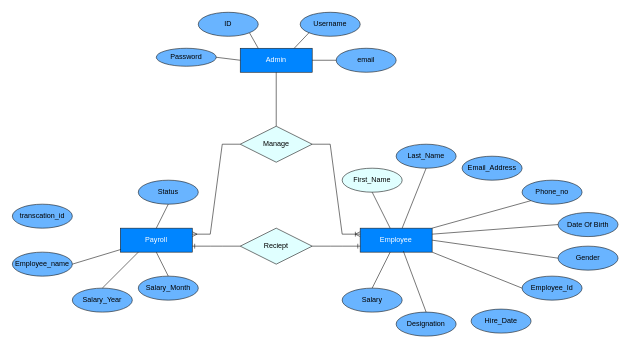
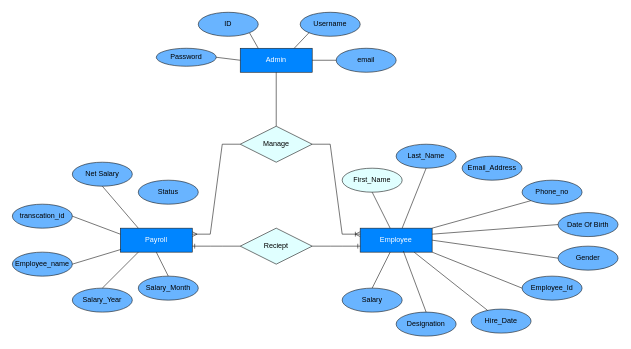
none -> (102, 174)
none -> (120, 207)
(162, 216) -> none
none -> (96, 225)
none -> (451, 282)
